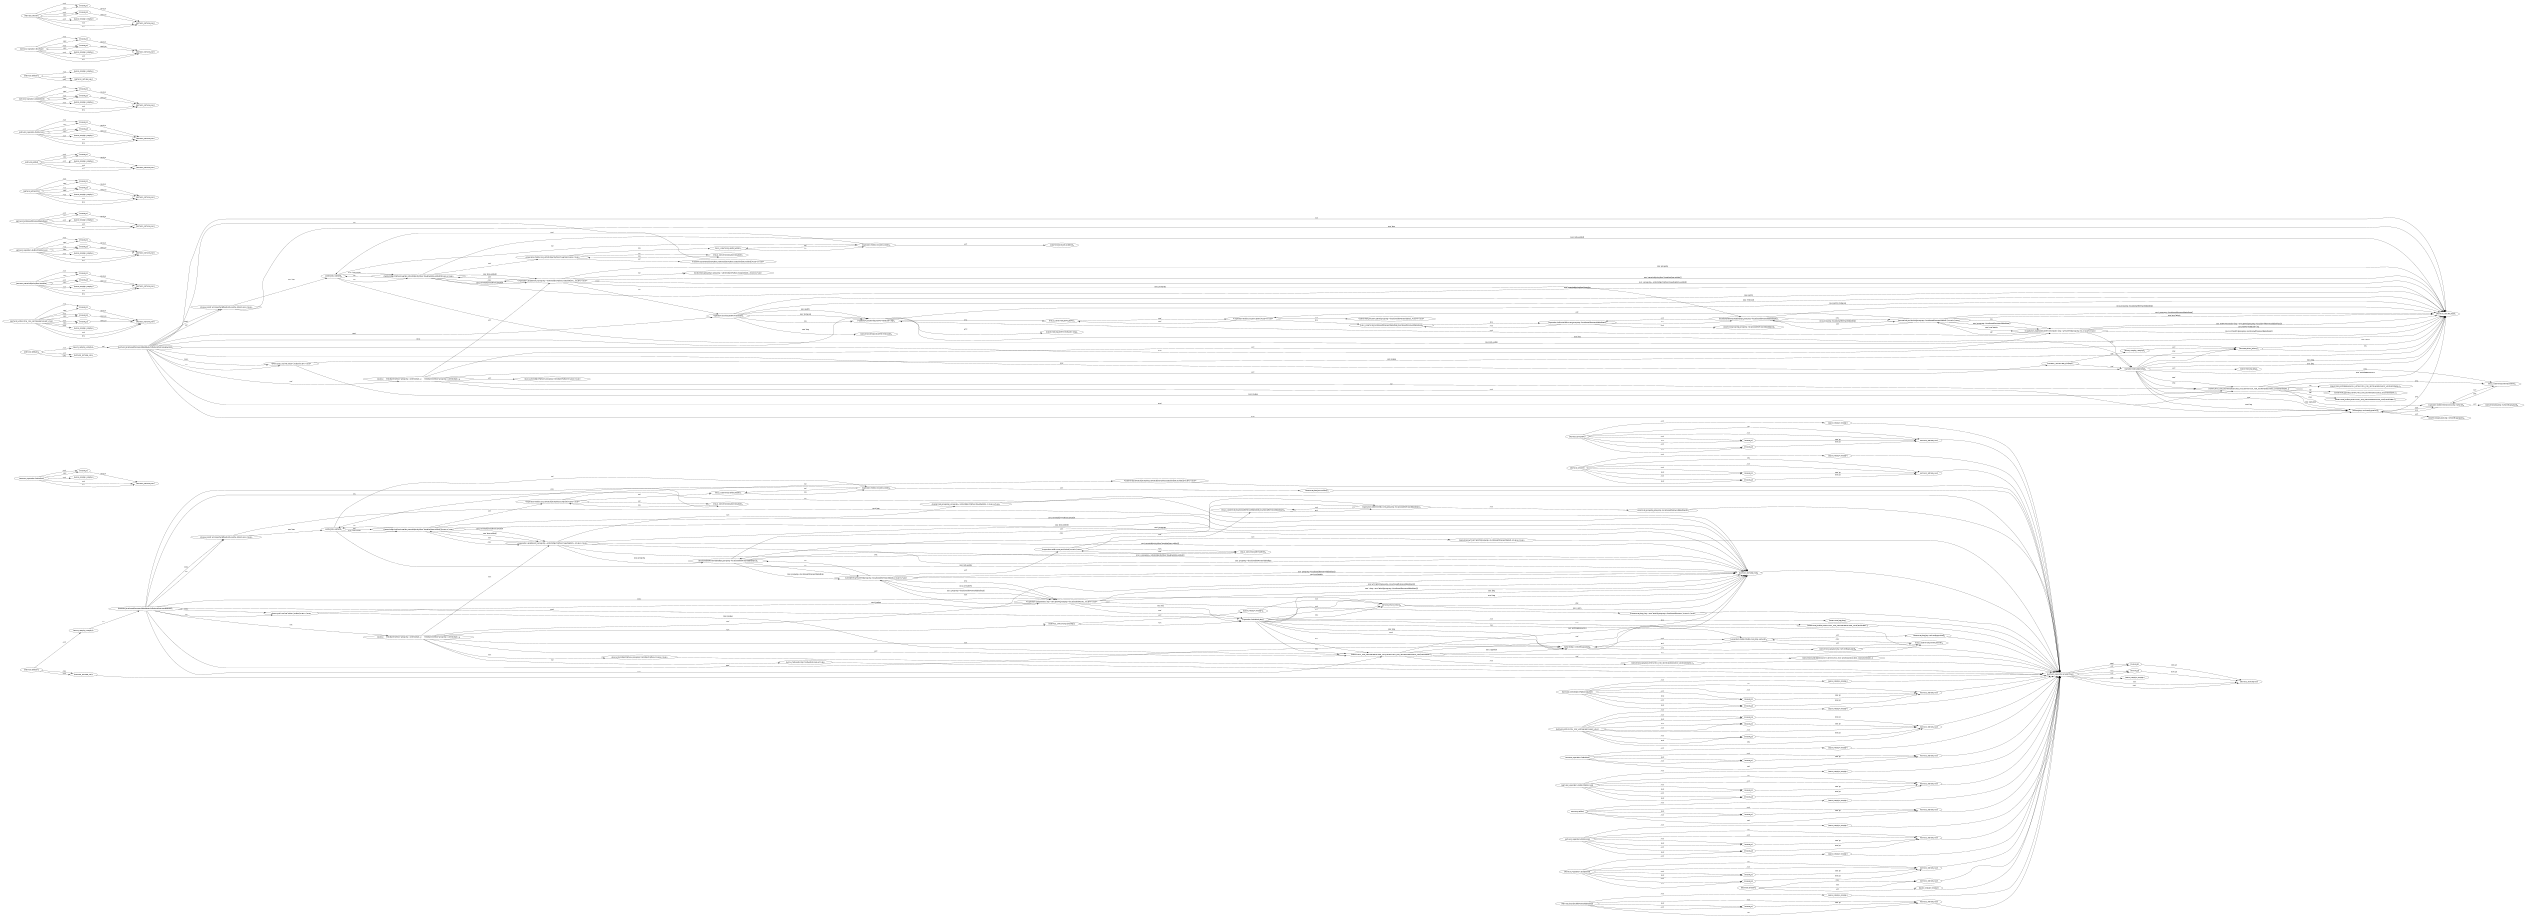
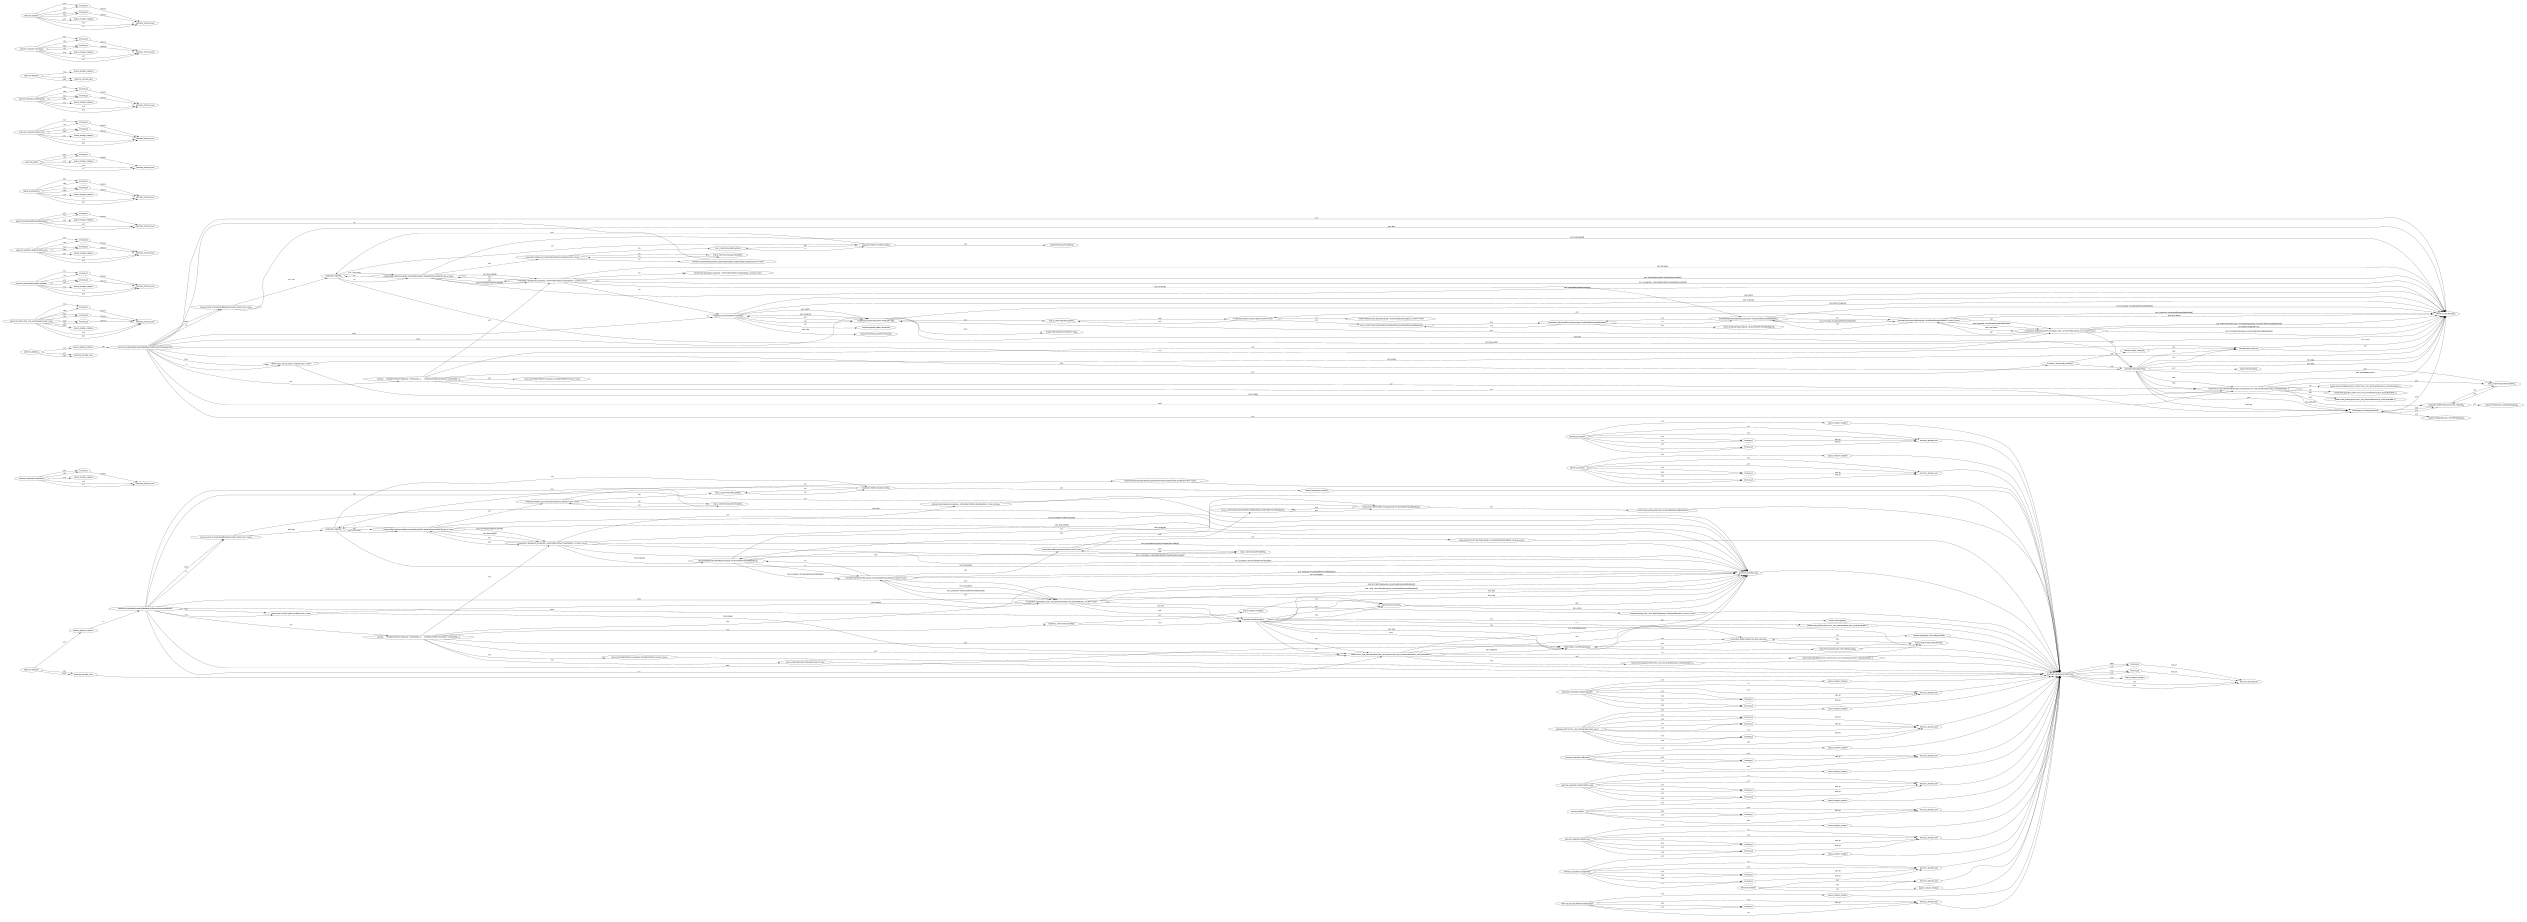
none -> (800, 319)
none -> (876, 328)
